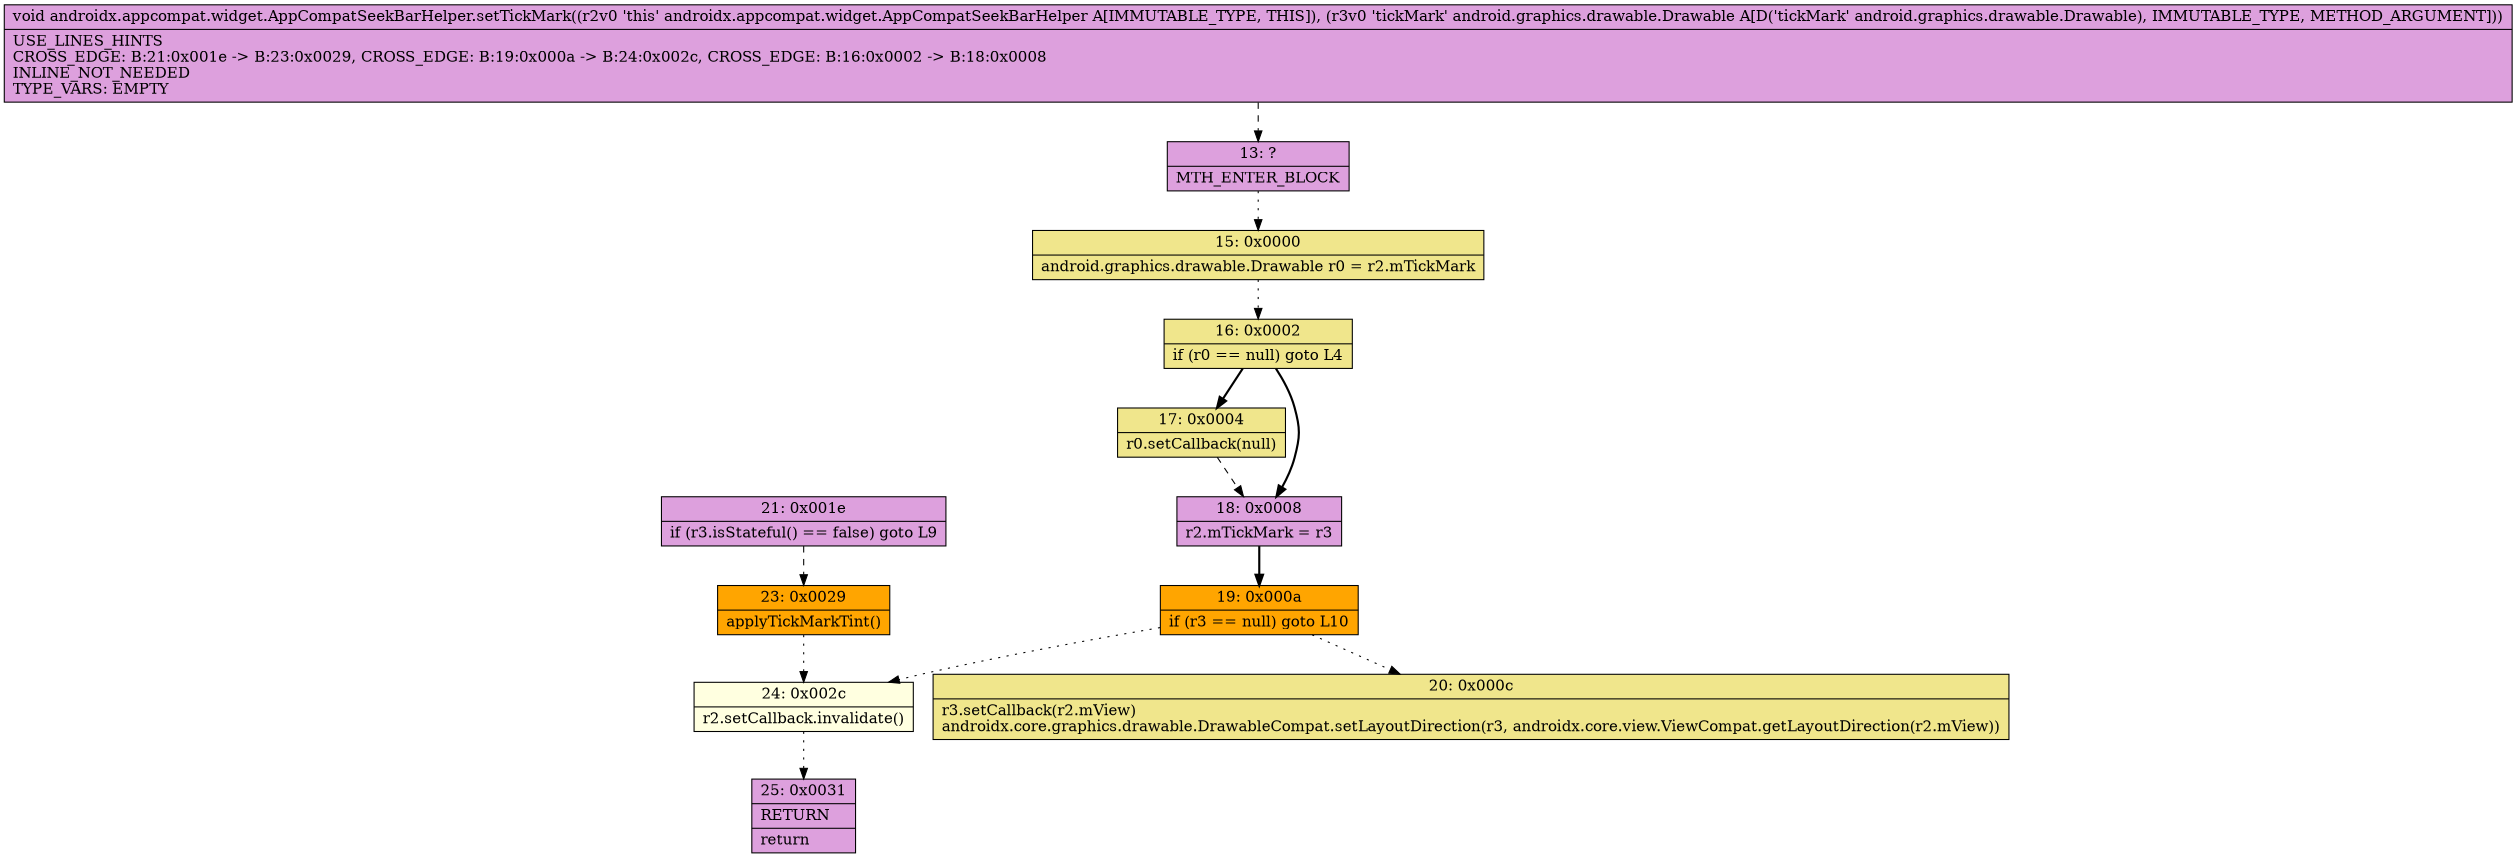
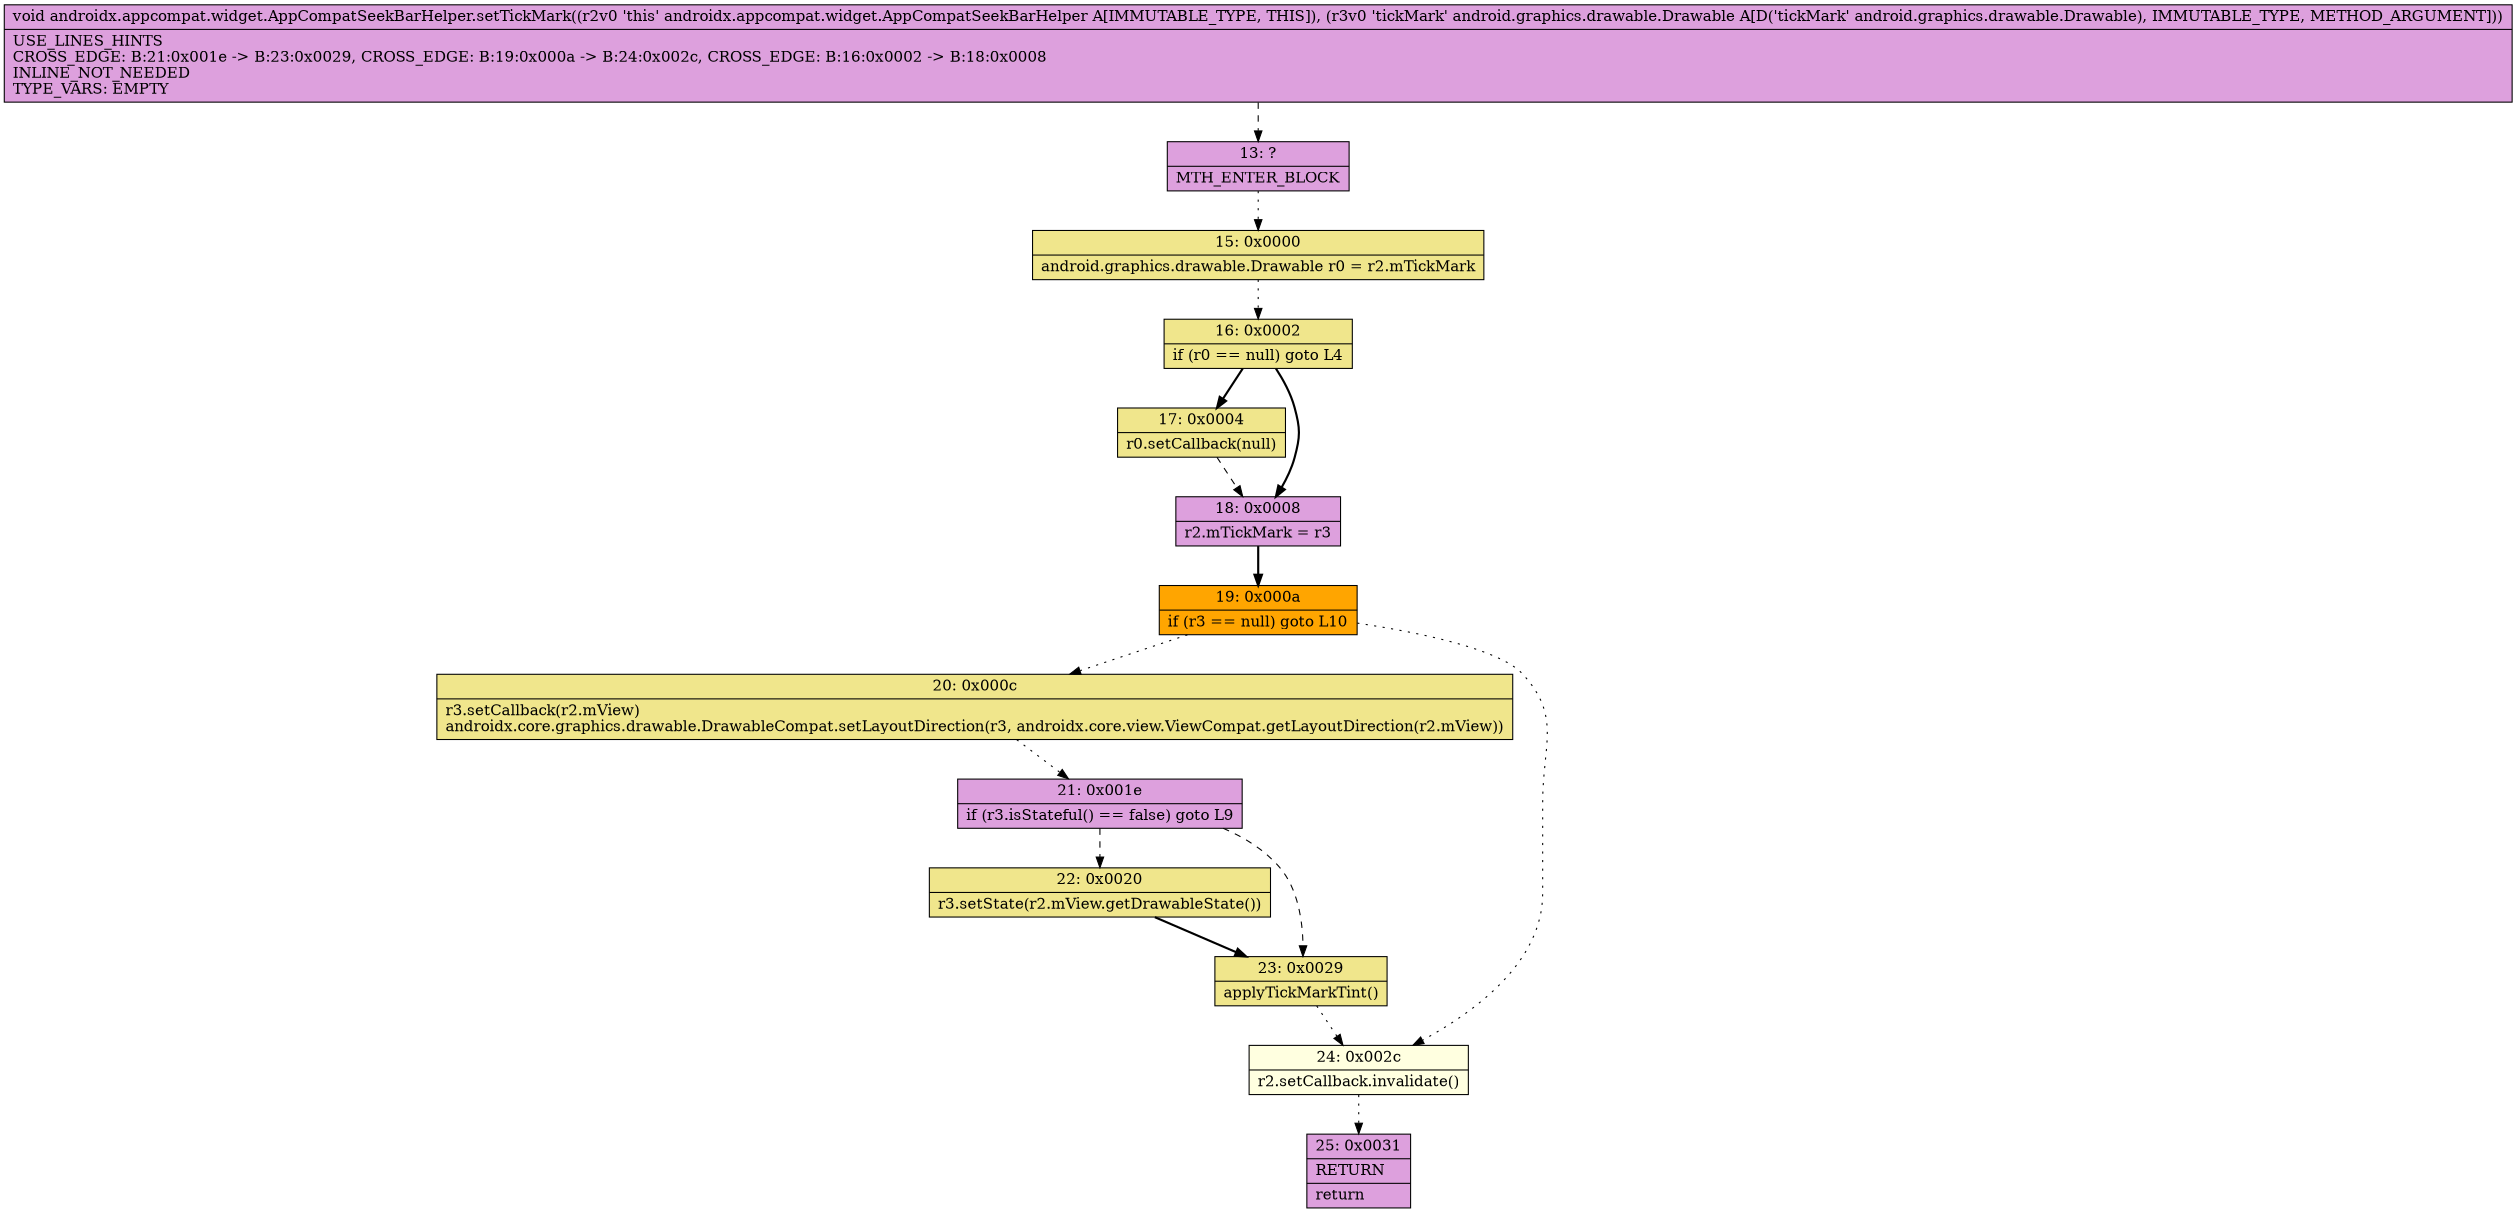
(804, 610) -> (1301, 981)
none -> (1038, 756)
none -> (1100, 892)
